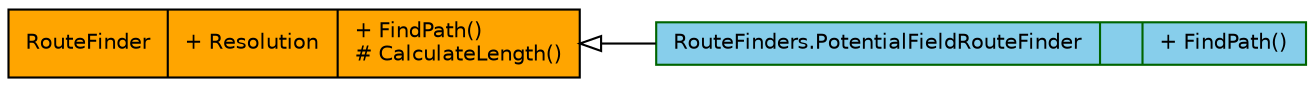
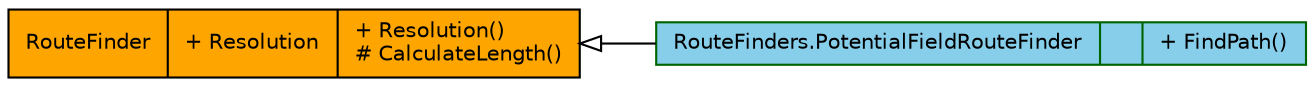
(419, 31) -> (430, 31)
